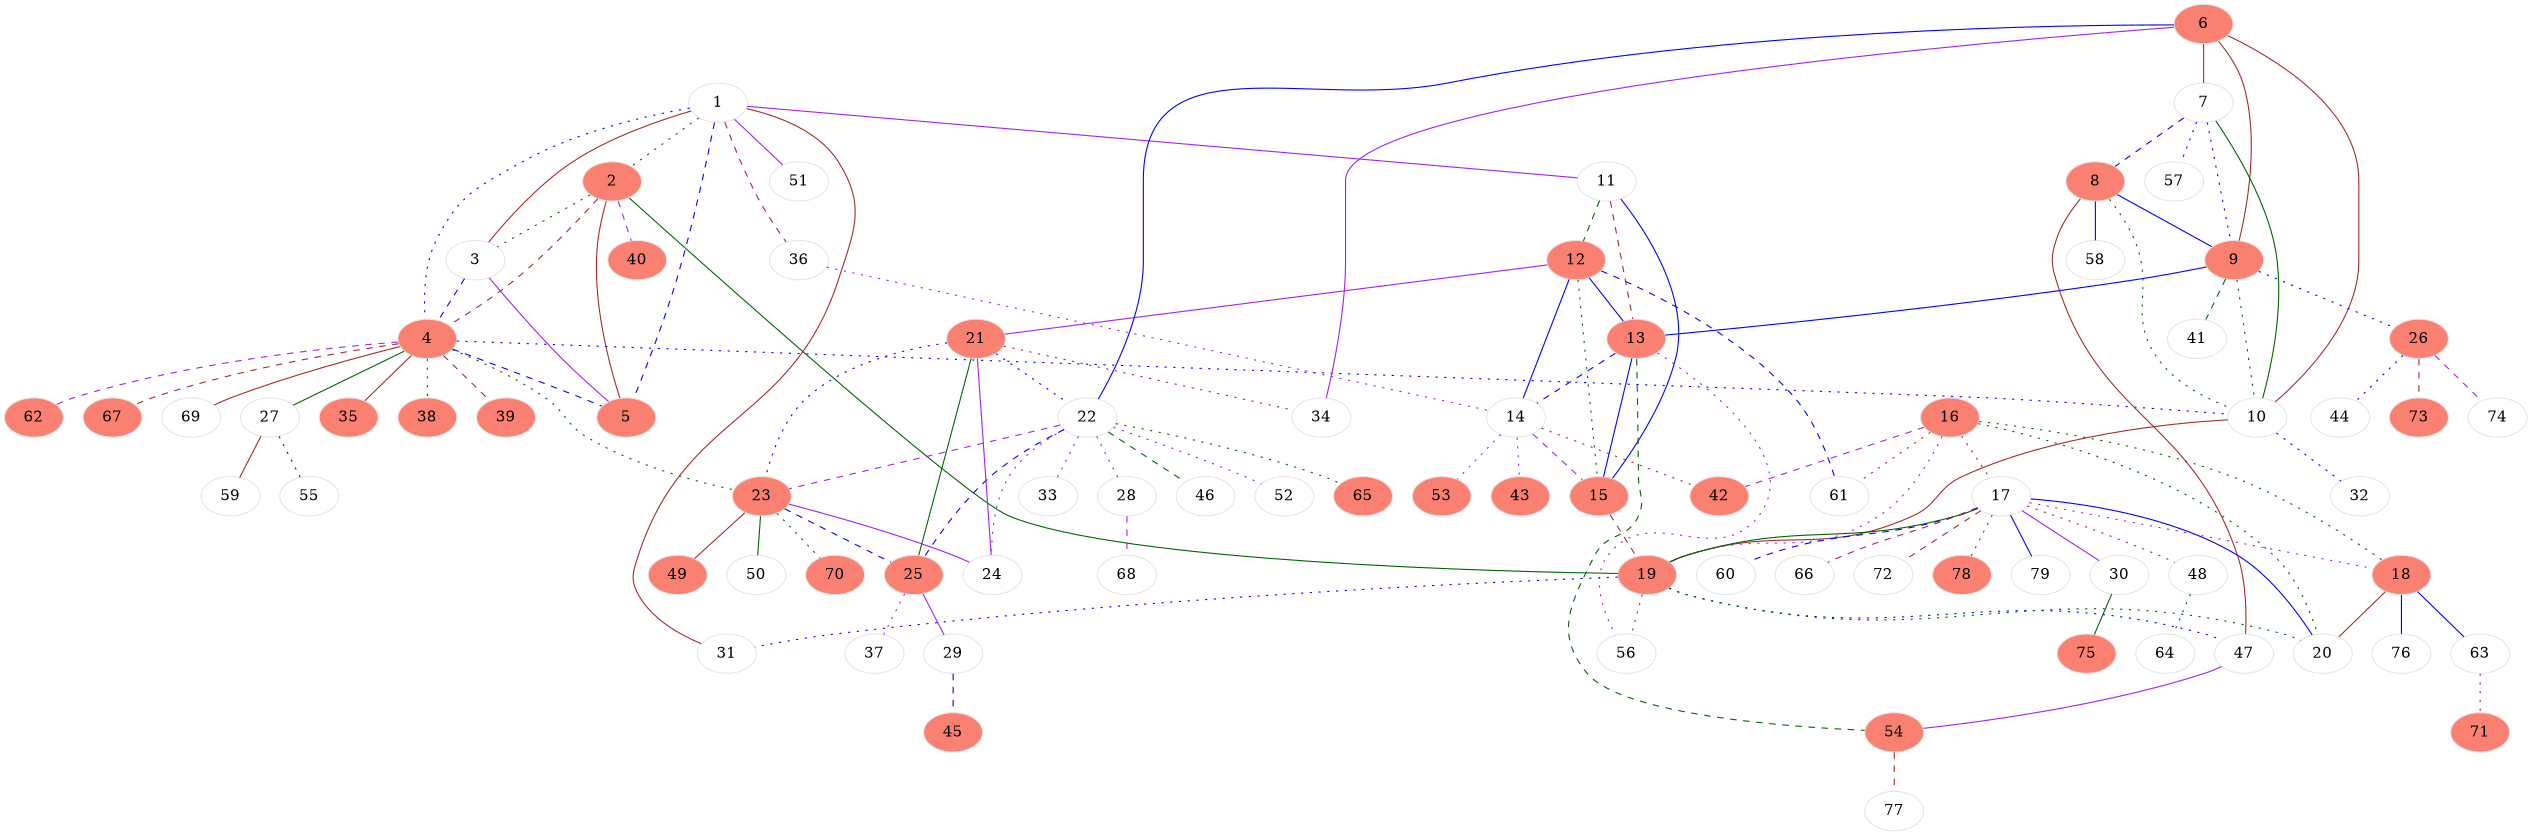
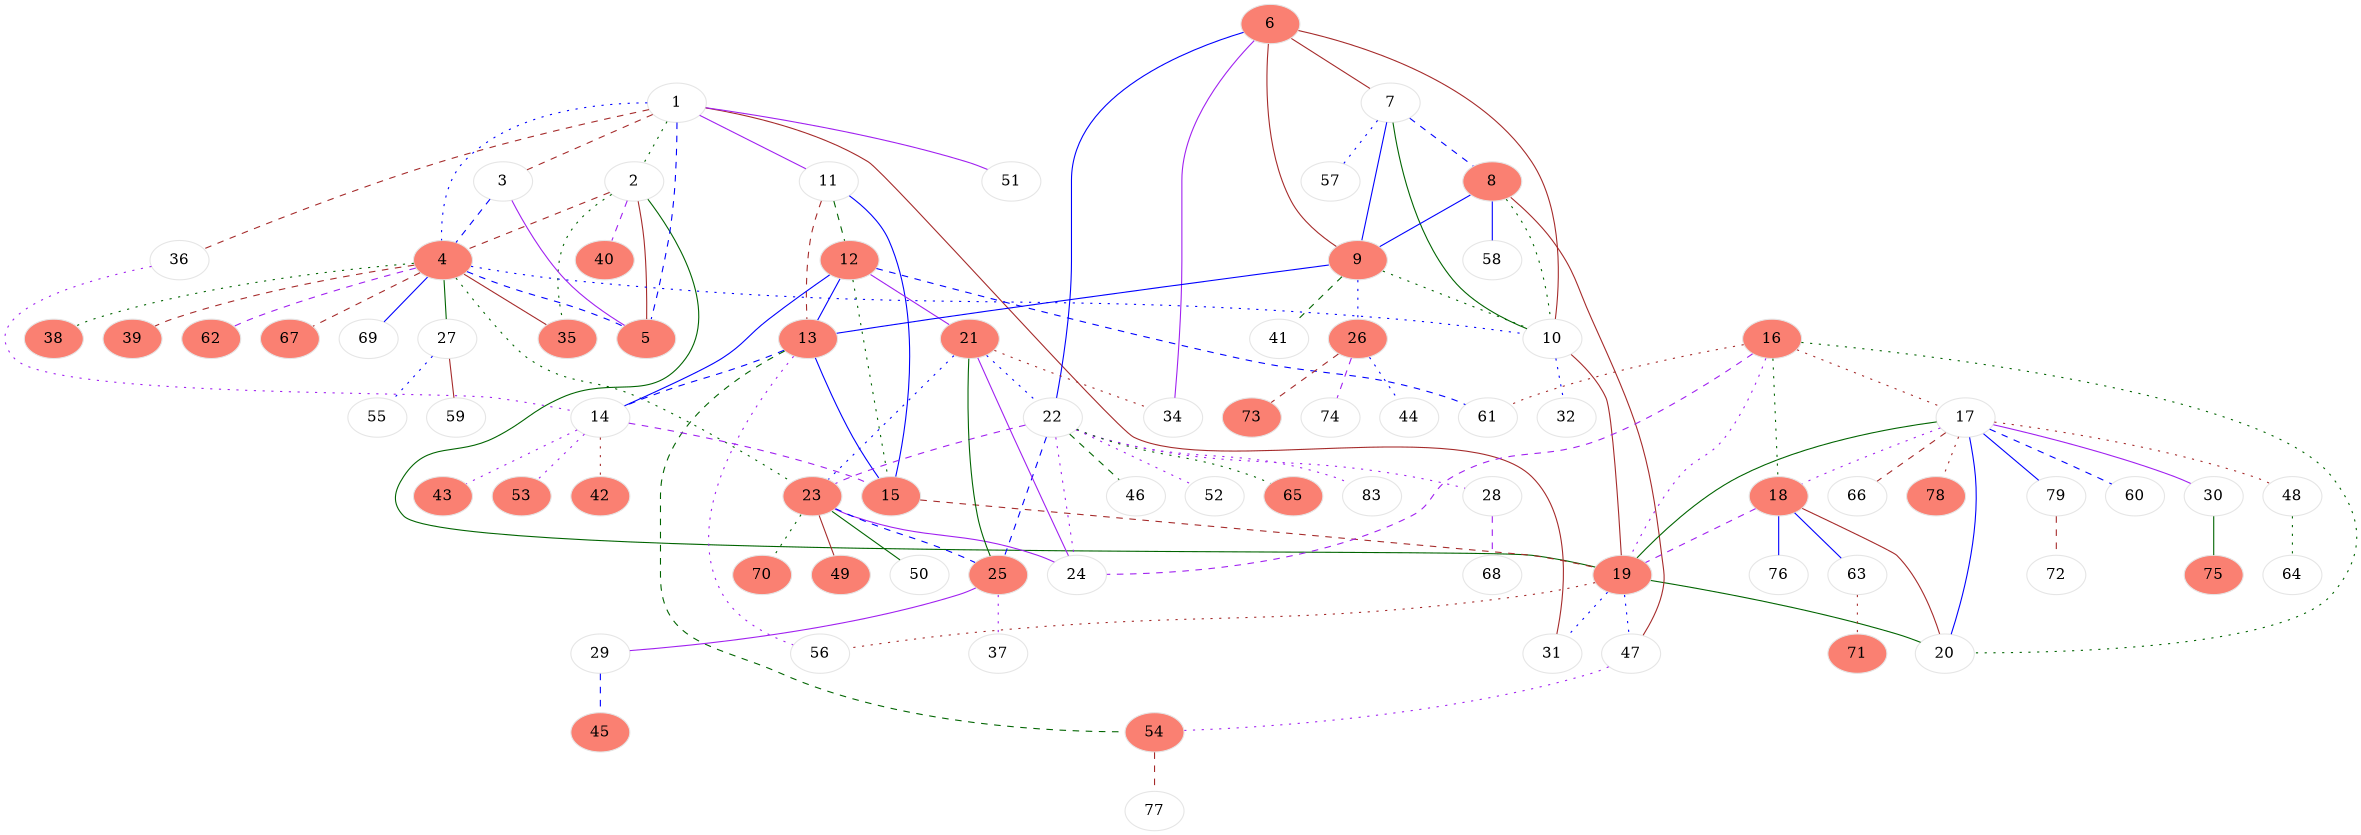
(578, 159) -> (590, 142)
(612, 181) -> (634, 181)
(2219, 181) -> (1374, 181)
(544, 221) -> (563, 247)
(306, 372) -> (406, 300)
(1839, 455) -> (1437, 490)
(1048, 496) -> (1372, 496)
none -> (1701, 536)
(1942, 536) -> (2056, 536)
(2113, 609) -> (1787, 606)
(2074, 706) -> (1399, 712)
